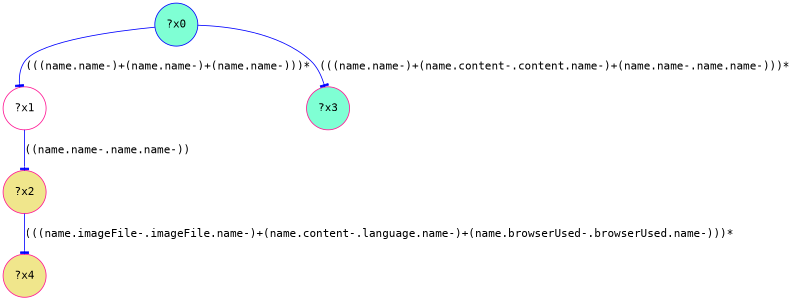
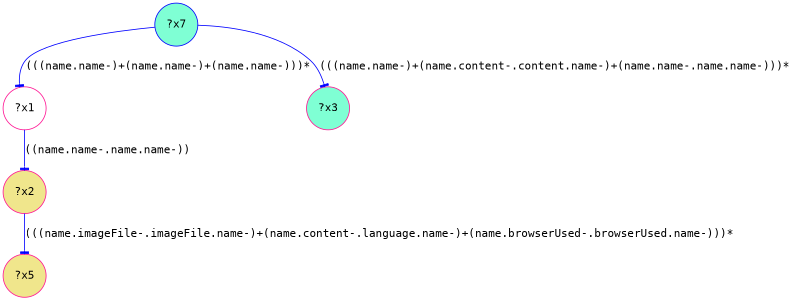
(176, 25) -> (176, 25)
(25, 276) -> (25, 276)
